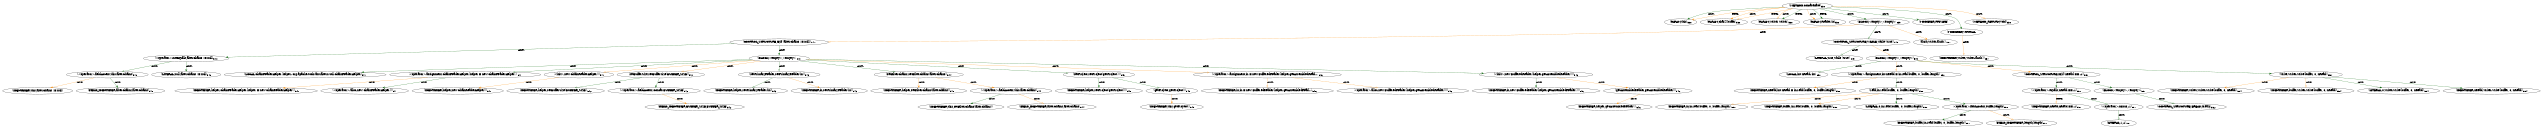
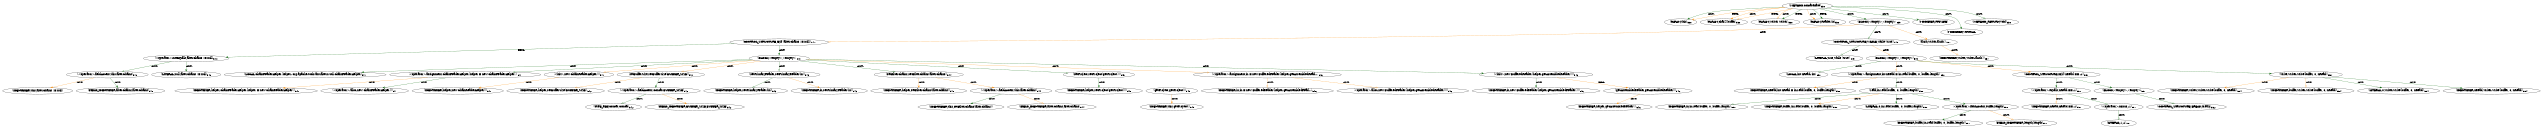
(1909, 8) -> (1909, 8)
(1963, 44) -> (1949, 50)
(522, 50) -> (522, 50)
(609, 83) -> (609, 83)
(1135, 83) -> none
(1602, 83) -> (1602, 83)
(1801, 99) -> (1801, 99)
(2060, 99) -> (2060, 99)
none -> (614, 107)
